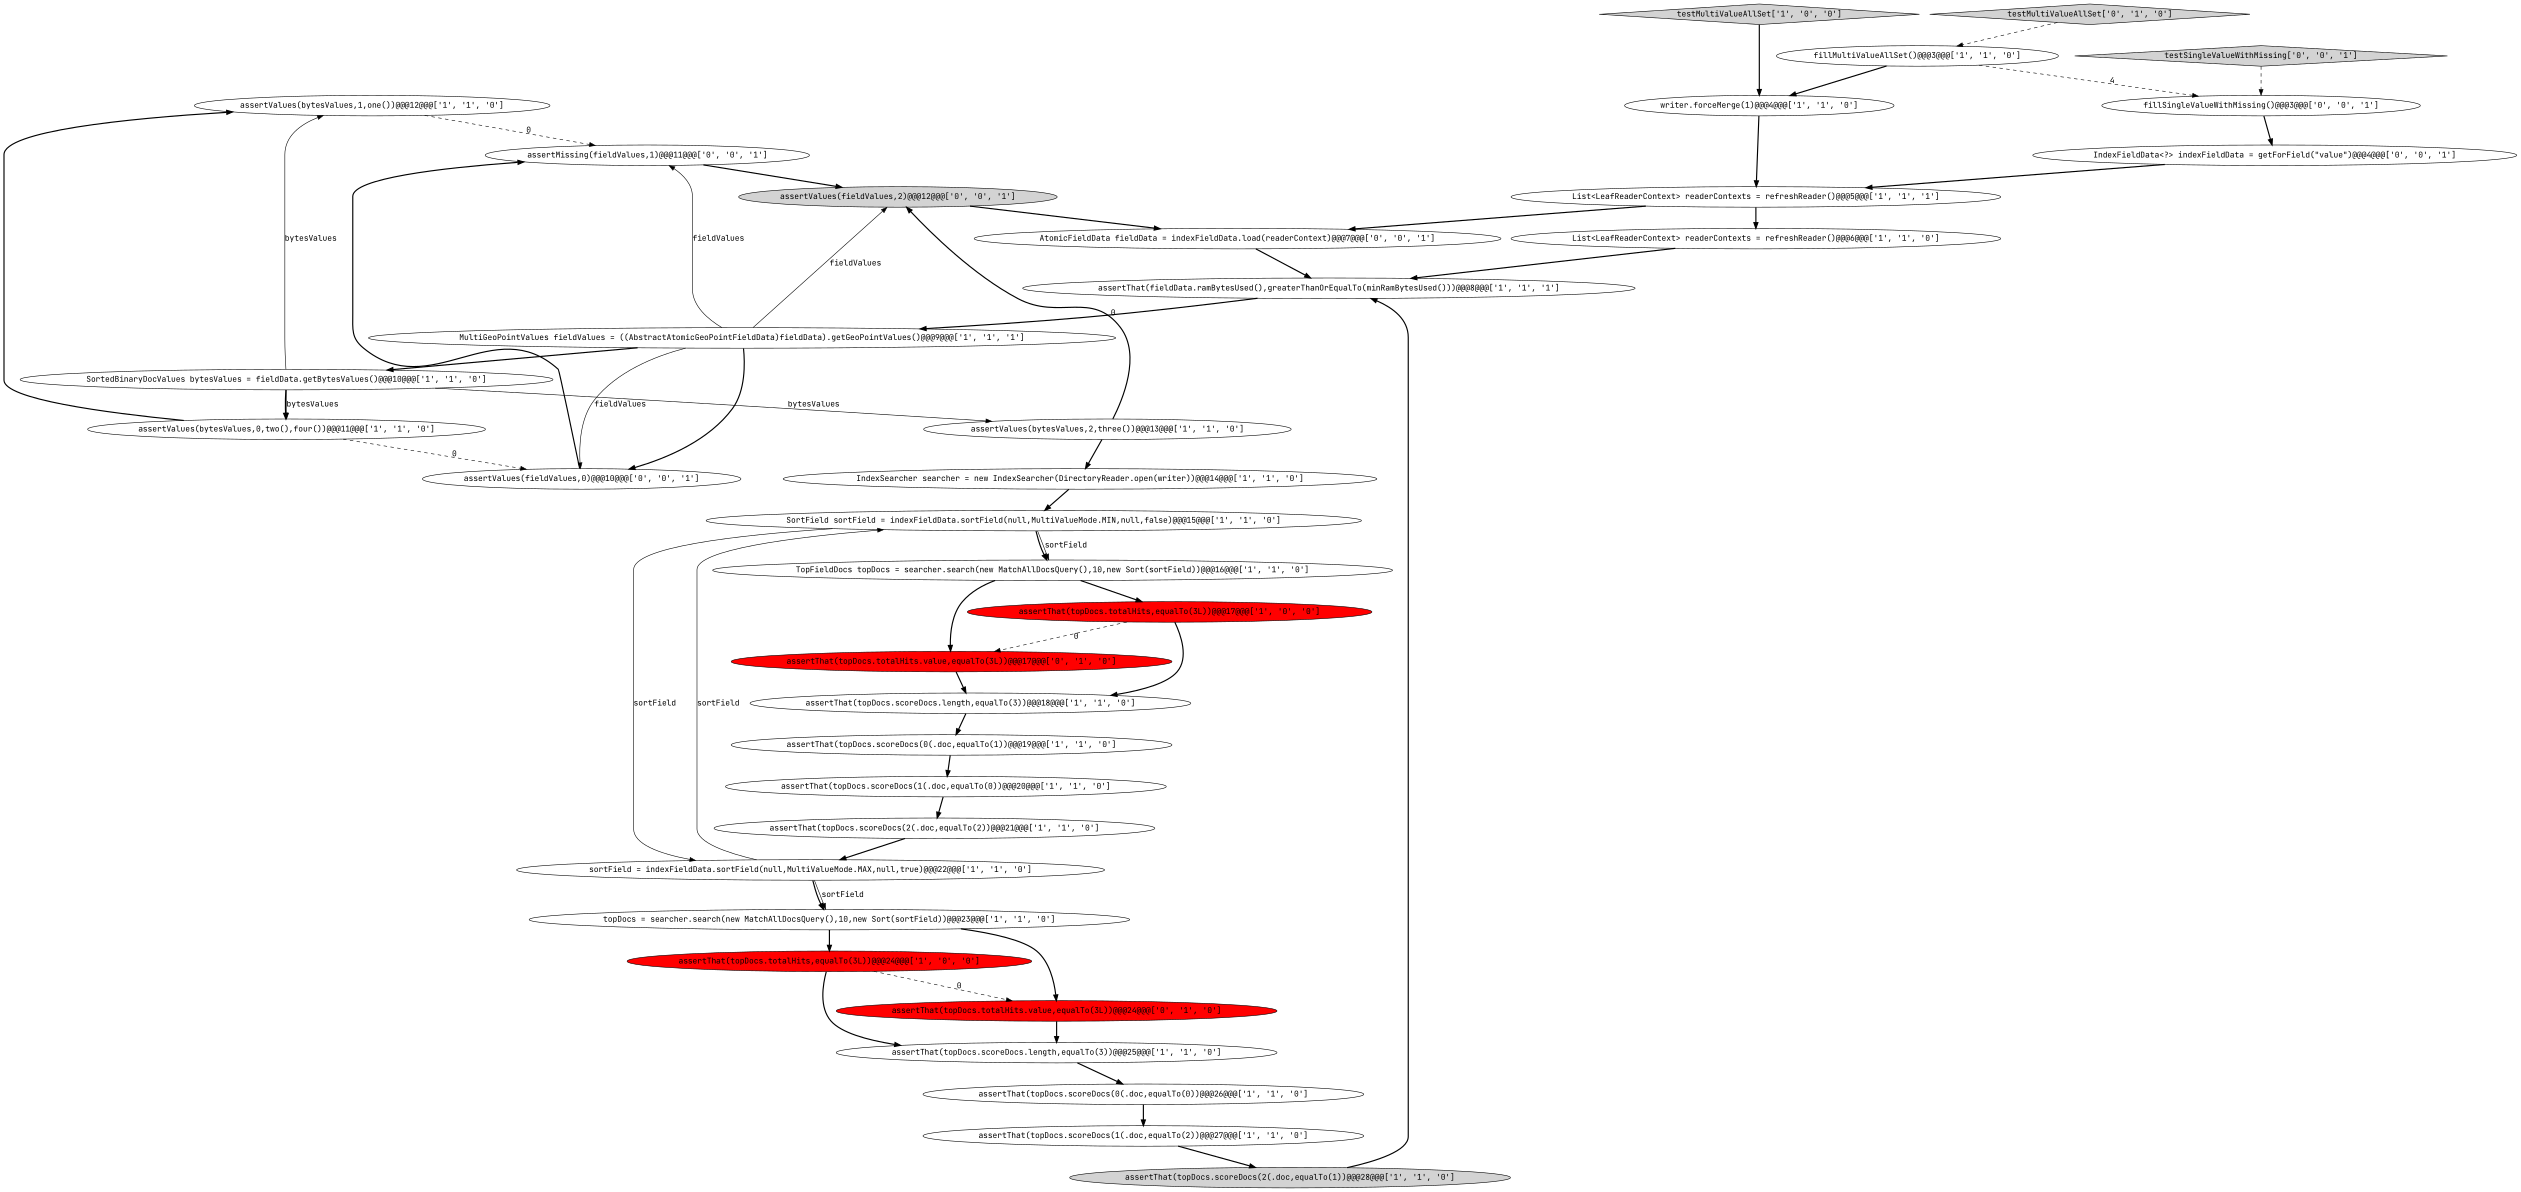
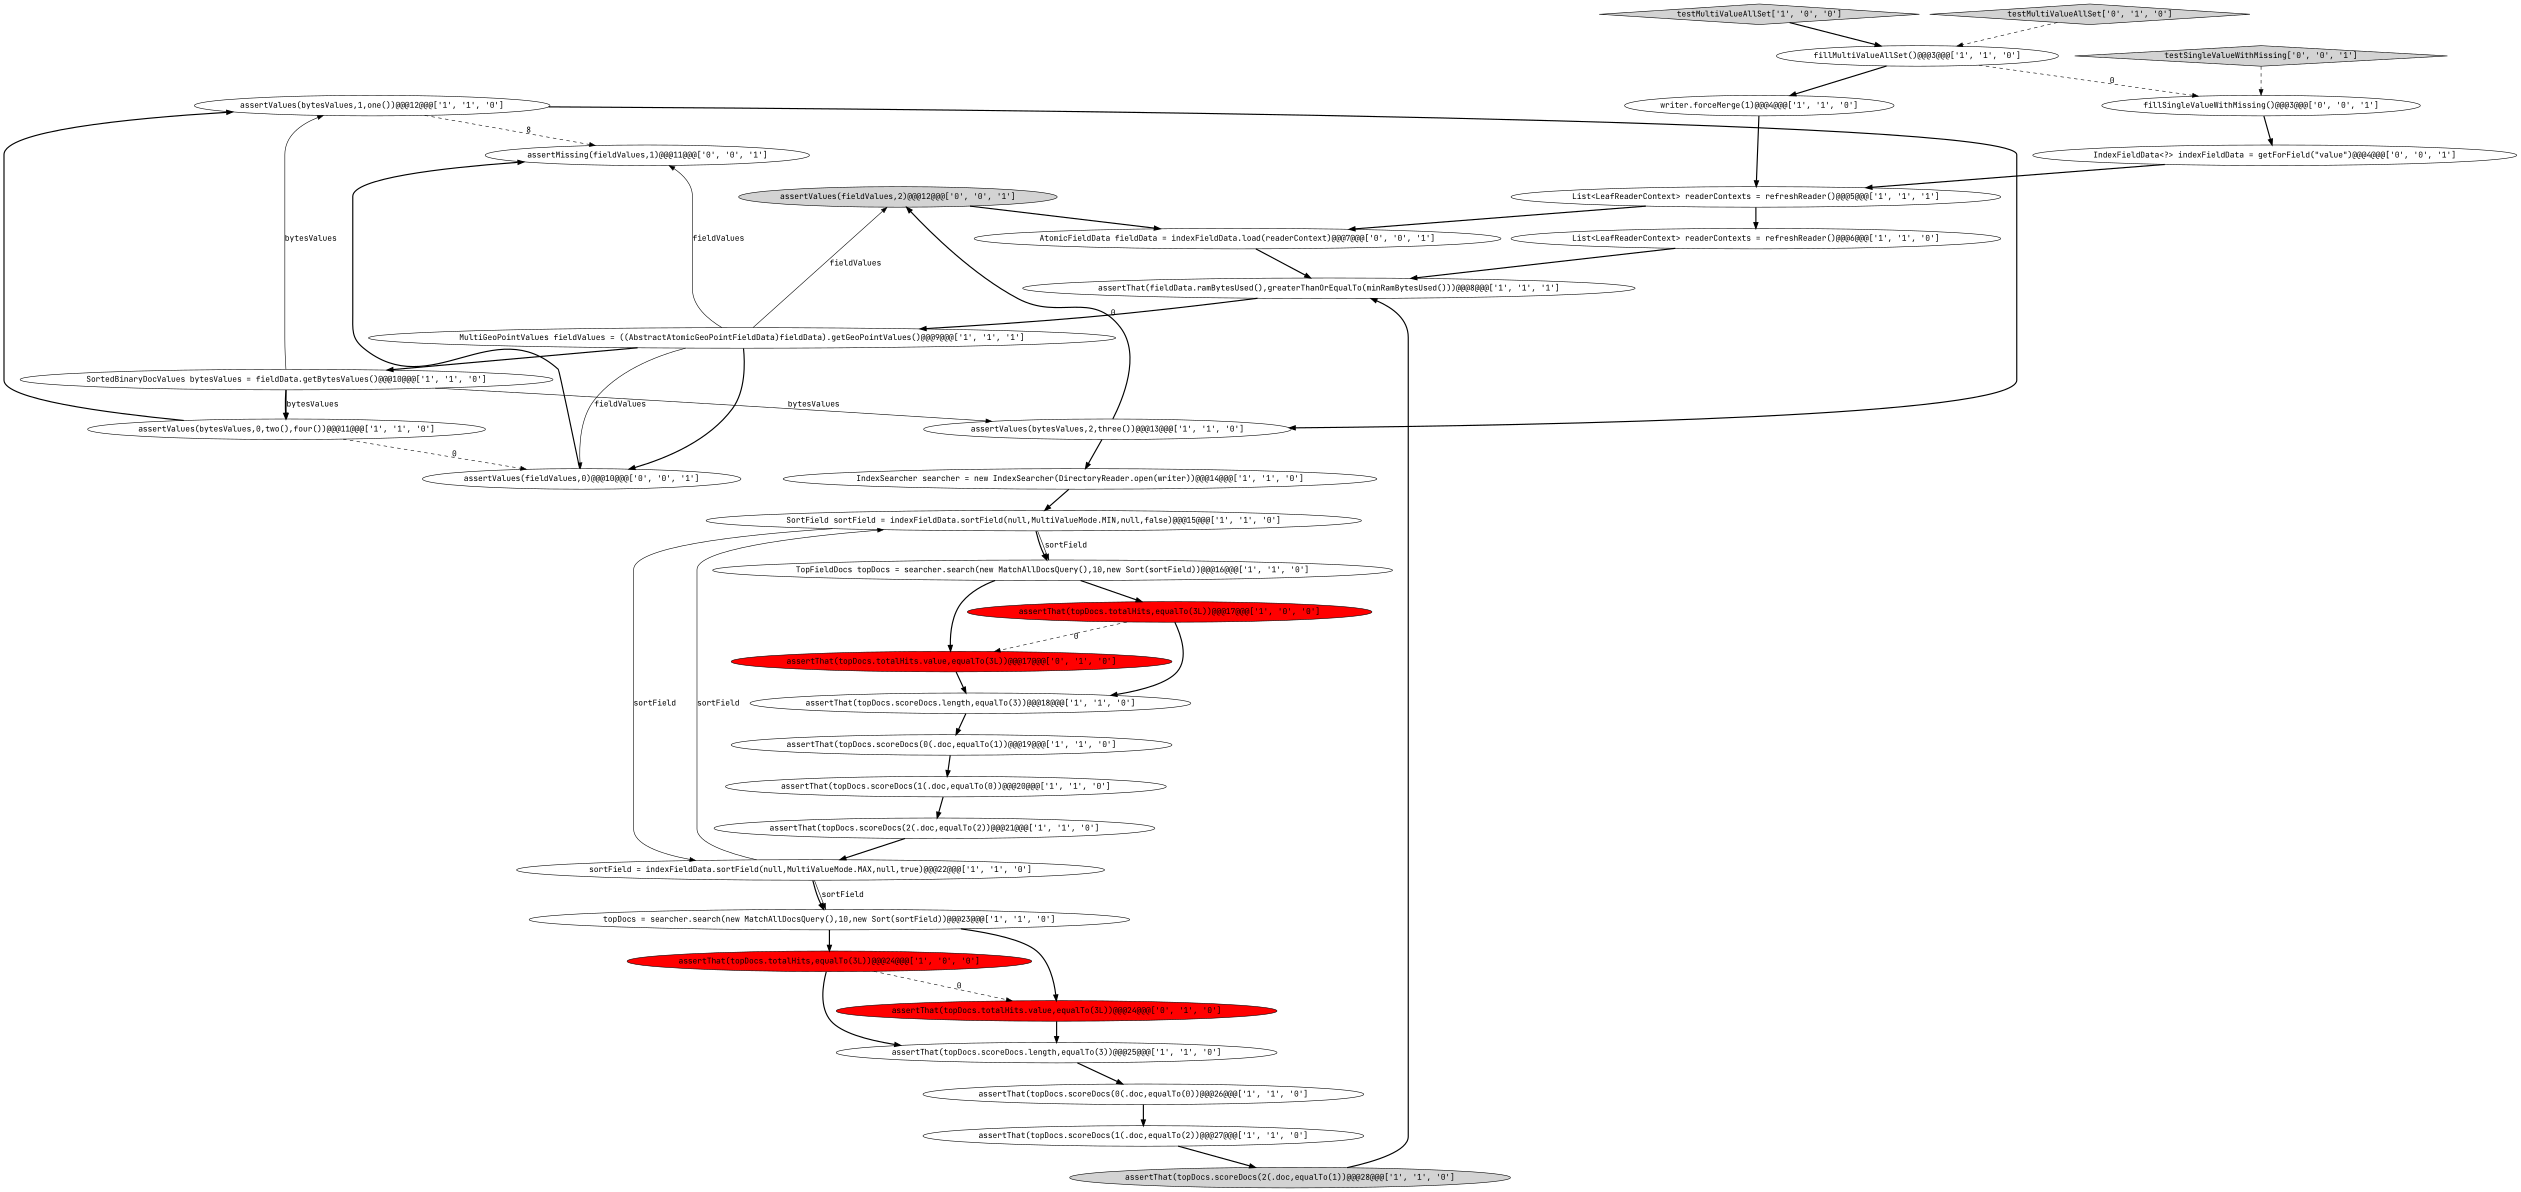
(1759, 57) -> (1832, 34)
(2112, 81) -> (2112, 81)
none -> (1699, 126)
(529, 130) -> (529, 130)
(770, 176) -> none
